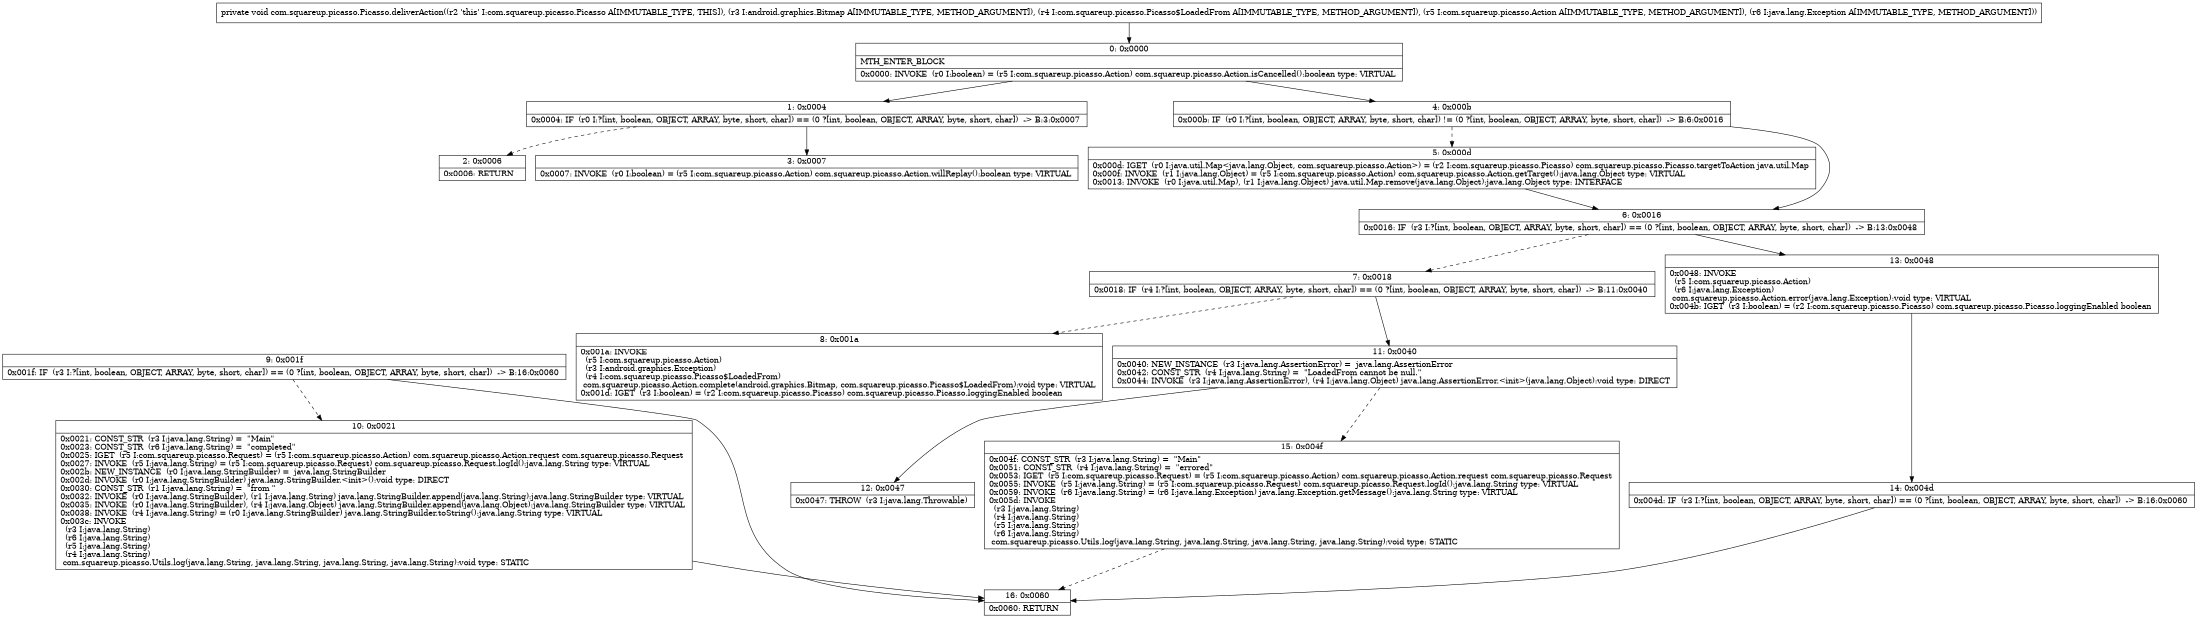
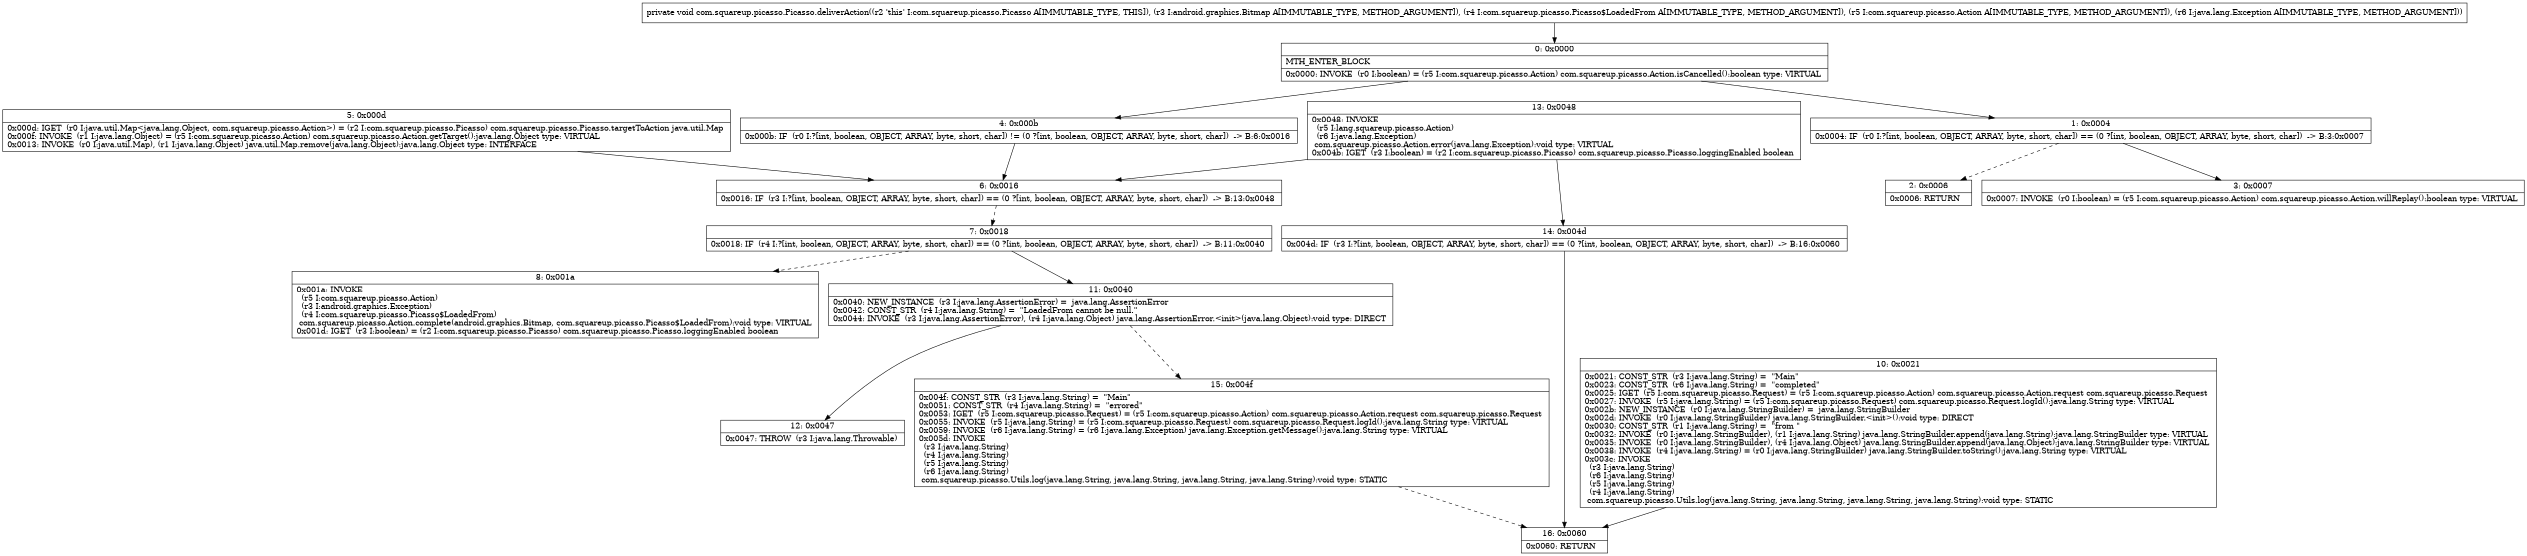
(1452, 134) -> none
(1738, 244) -> (1214, 170)
(1740, 282) -> (1383, 128)
(284, 367) -> none
